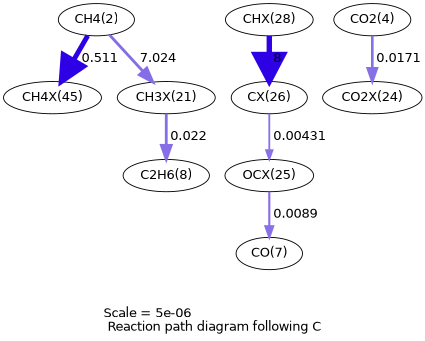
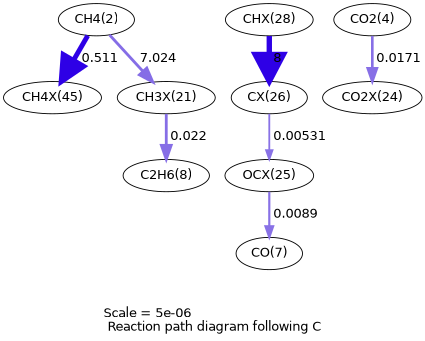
(298, 137) -> (298, 137)
